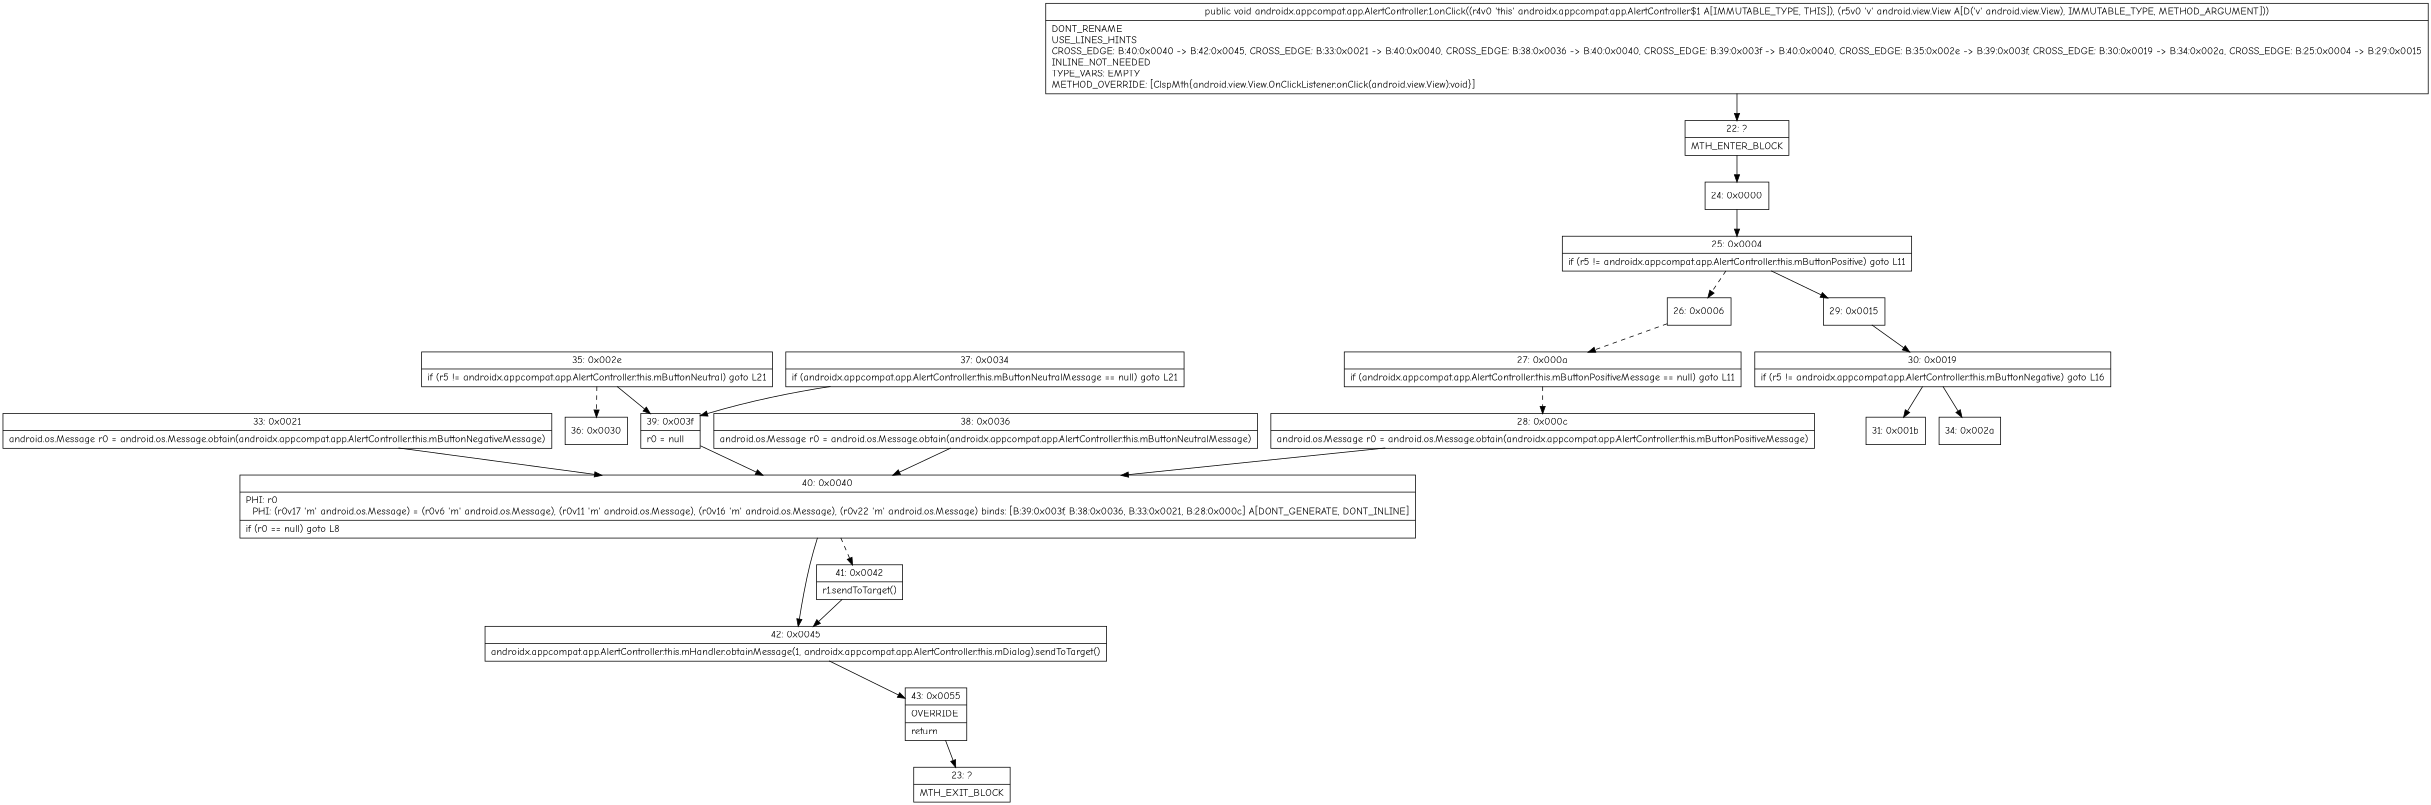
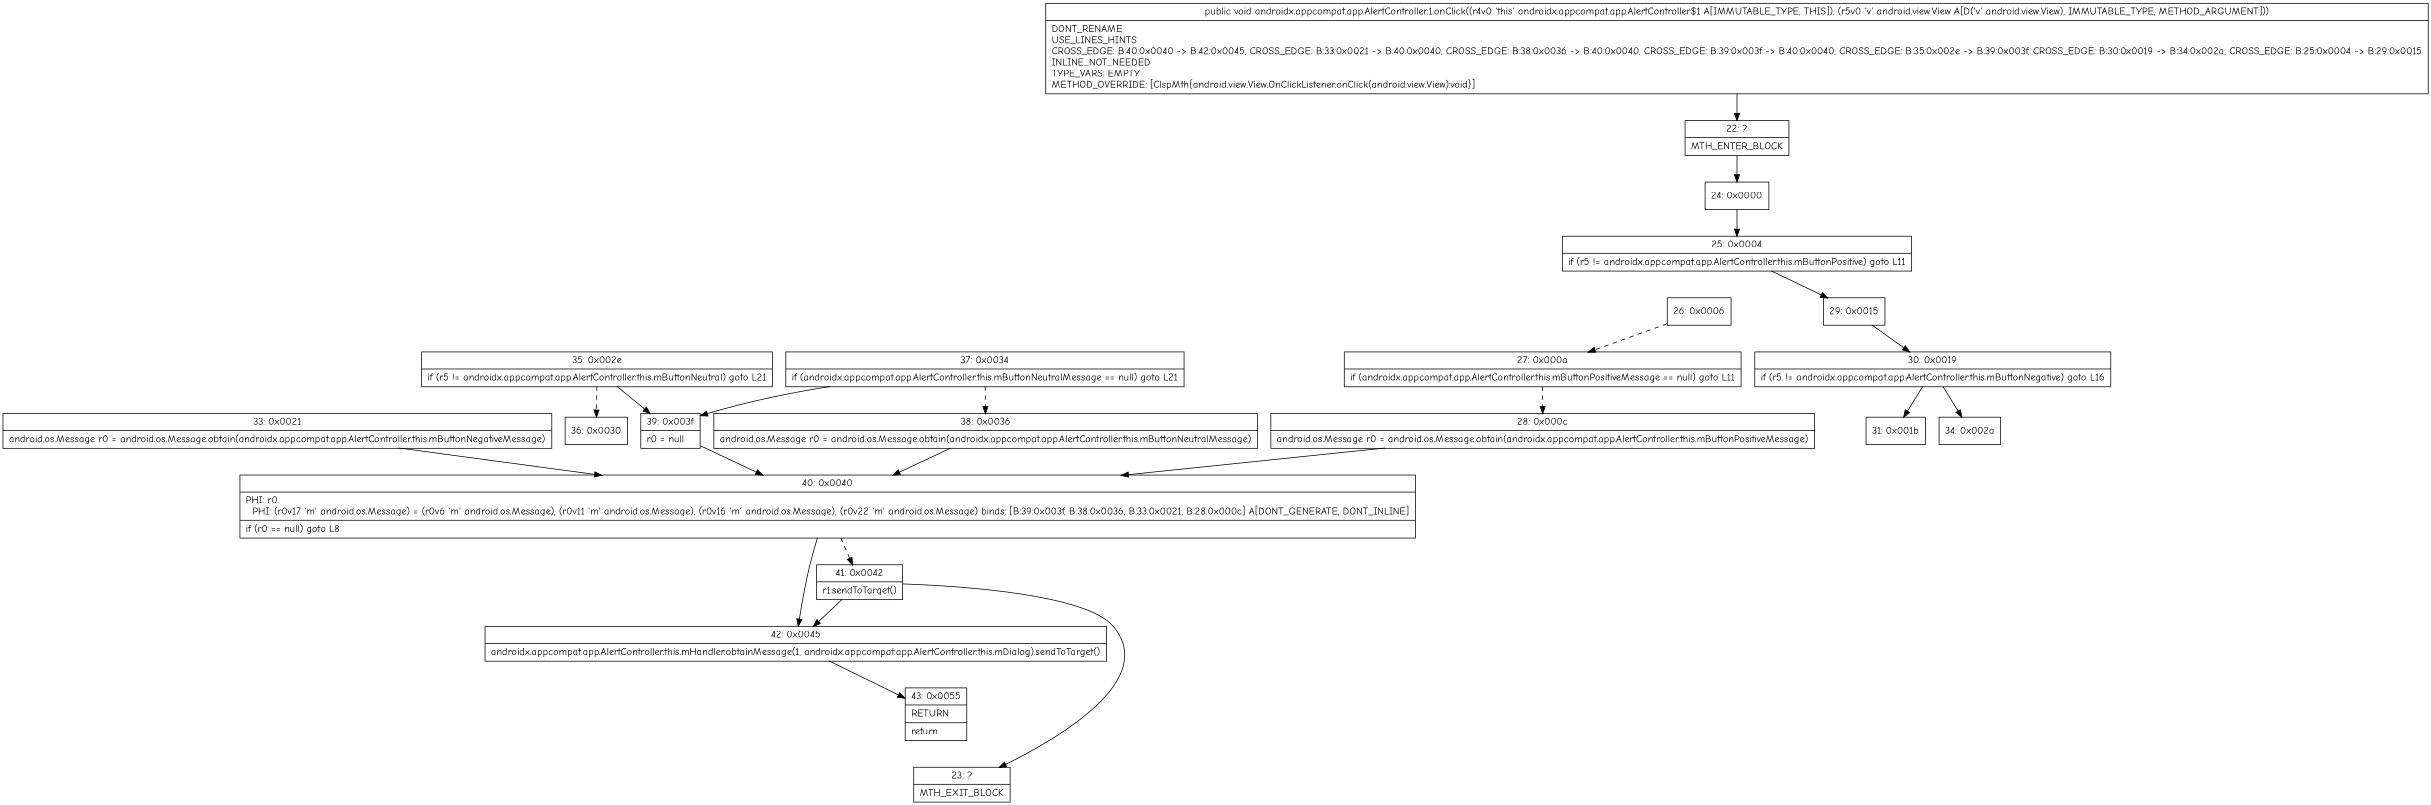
(1719, 281) -> none
none -> (985, 396)
(935, 713) -> (930, 713)
(949, 750) -> (1106, 620)
